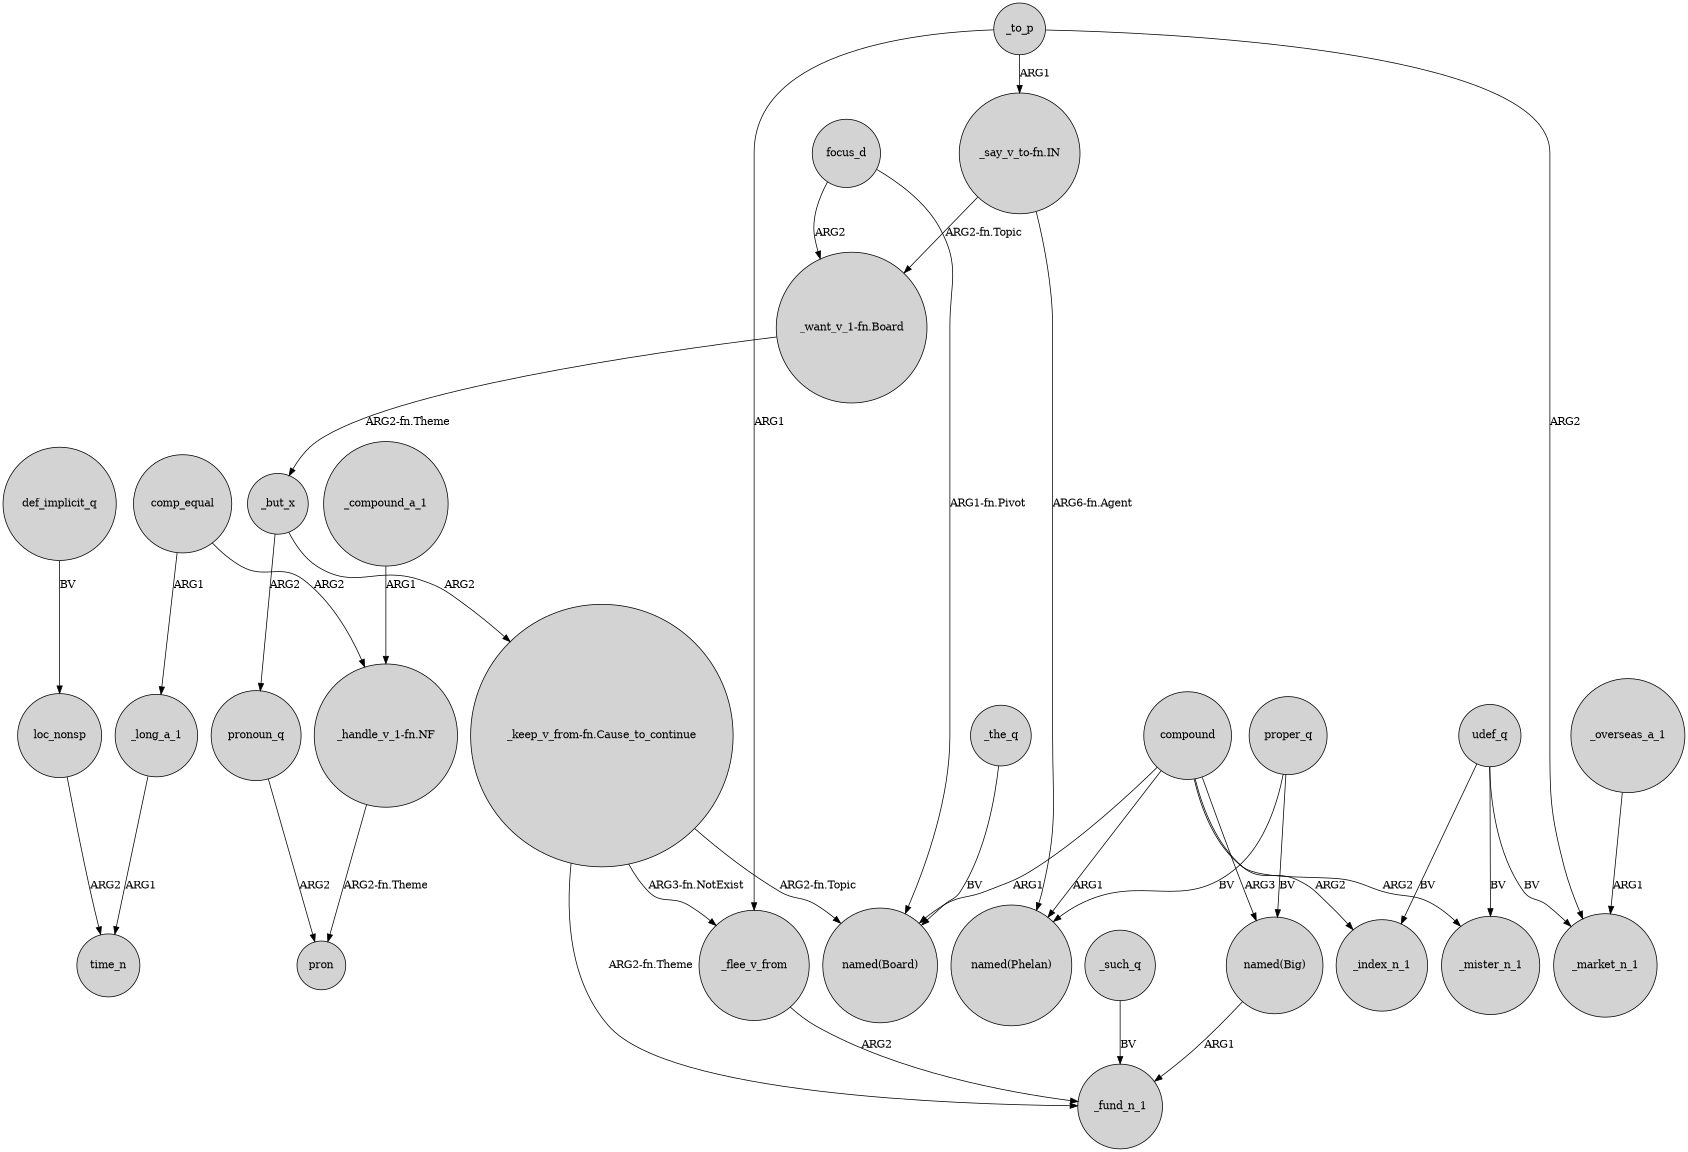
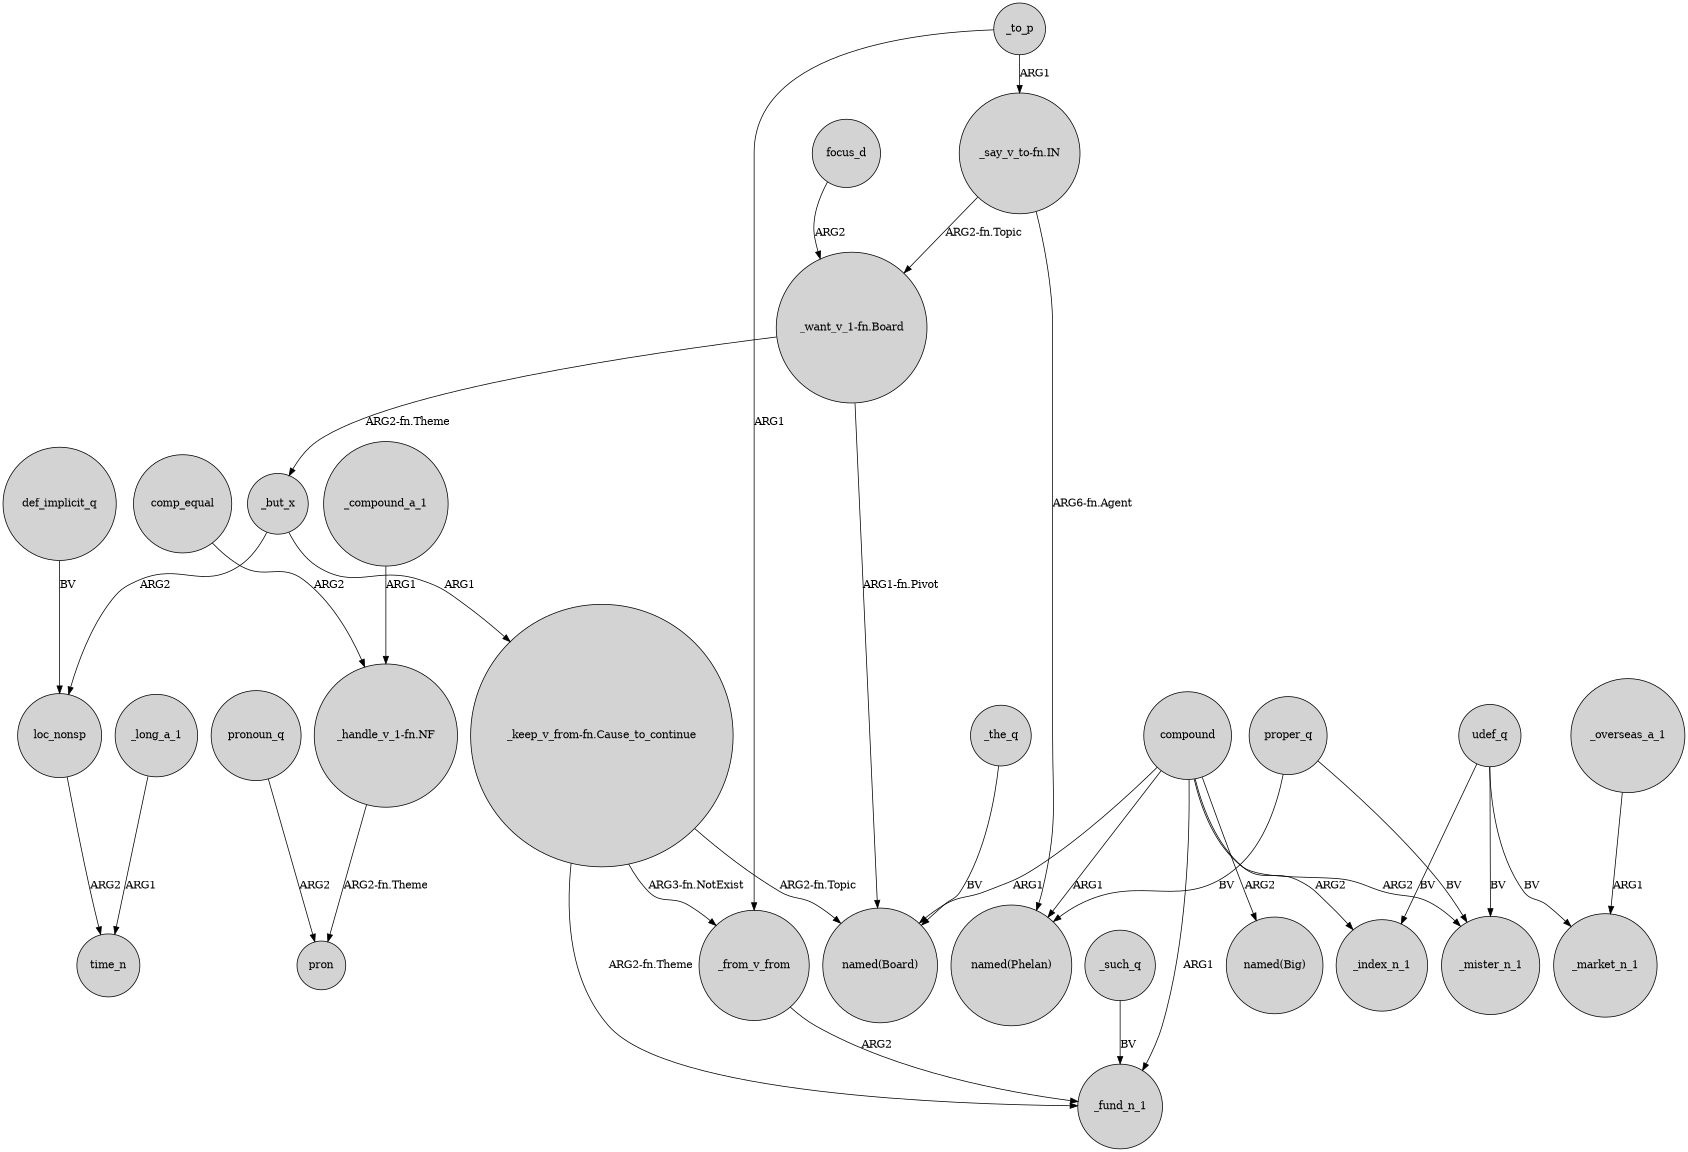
(1550, 264) -> none
(950, 525) -> (866, 652)
(460, 585) -> (460, 585)
(268, 609) -> (147, 578)
(169, 620) -> none
(1282, 842) -> (1396, 833)
(1260, 886) -> (1260, 886)
(754, 965) -> (754, 965)
(1203, 1041) -> (1182, 924)
